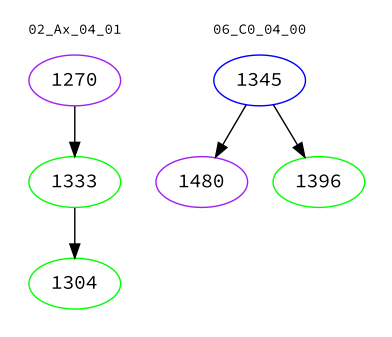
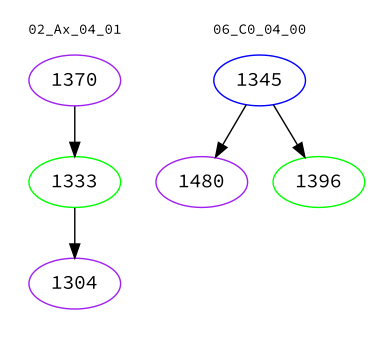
(75, 80) -> (75, 80)
(75, 284) -> (75, 284)
